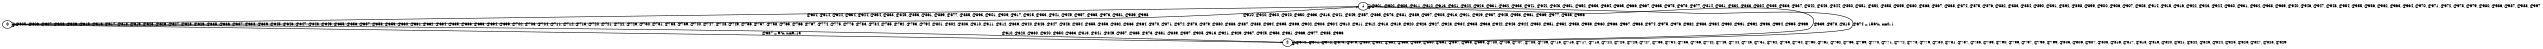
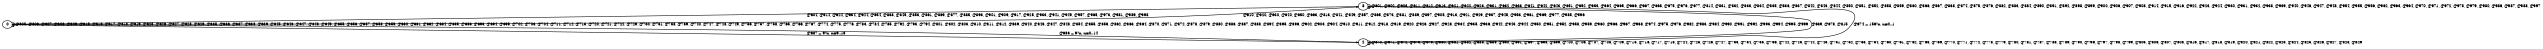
(1363, 6) -> (1363, 6)
(1173, 34) -> (1078, 34)
